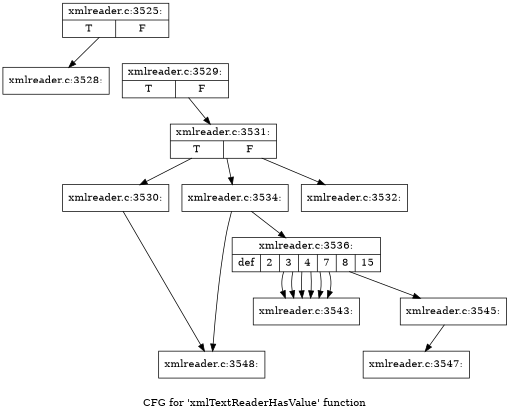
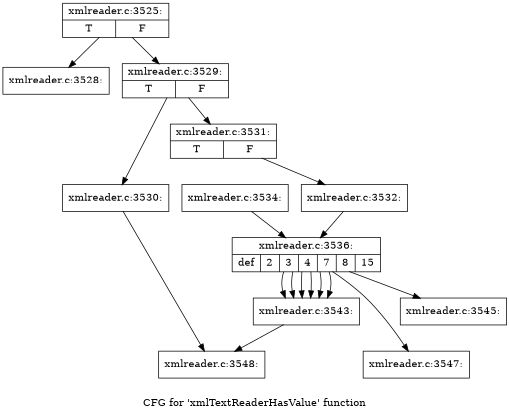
none -> (143, 48)
(229, 168) -> none
(169, 170) -> (146, 138)
none -> (334, 222)
(220, 277) -> (262, 336)
(437, 335) -> (372, 304)
